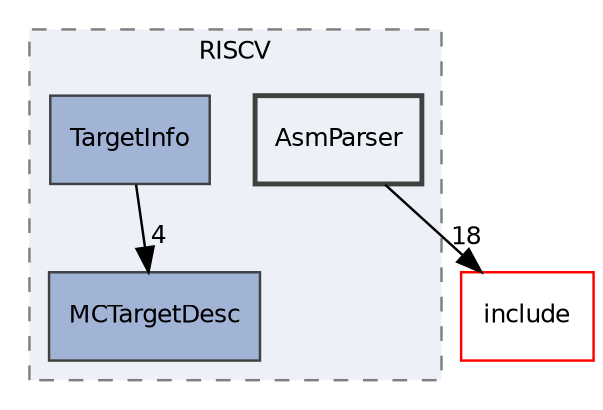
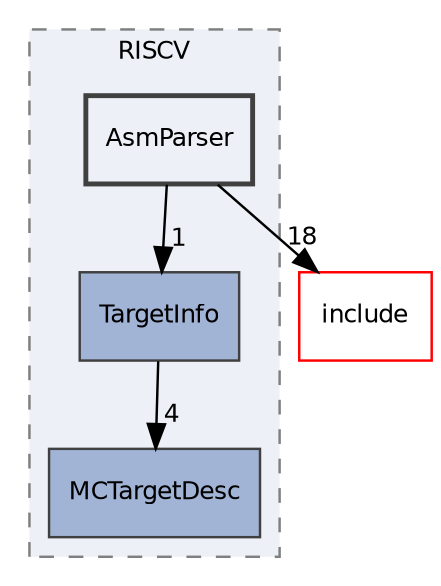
none -> (165, 216)
